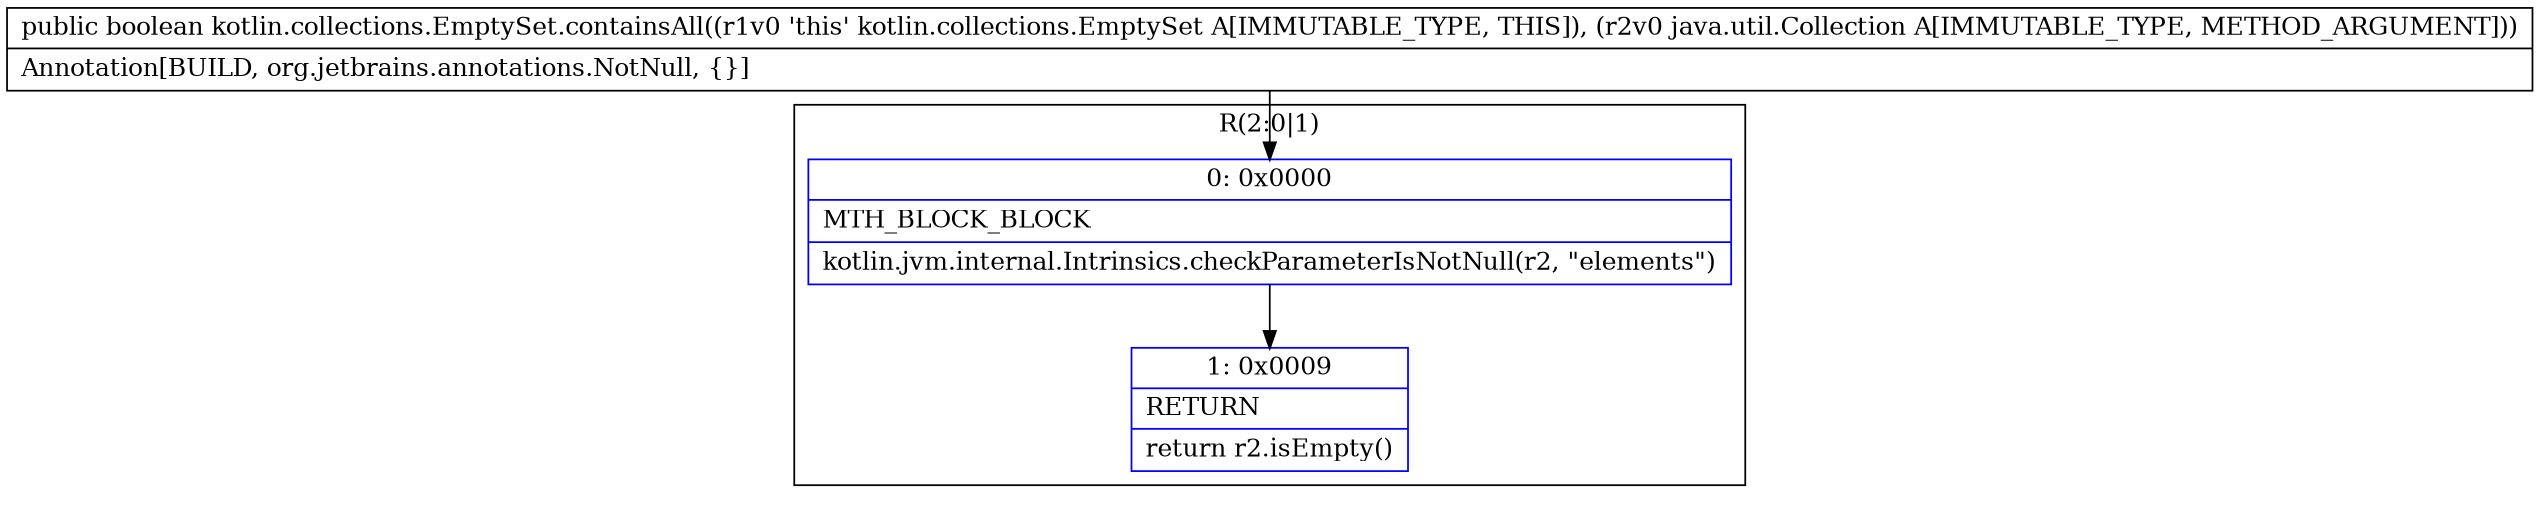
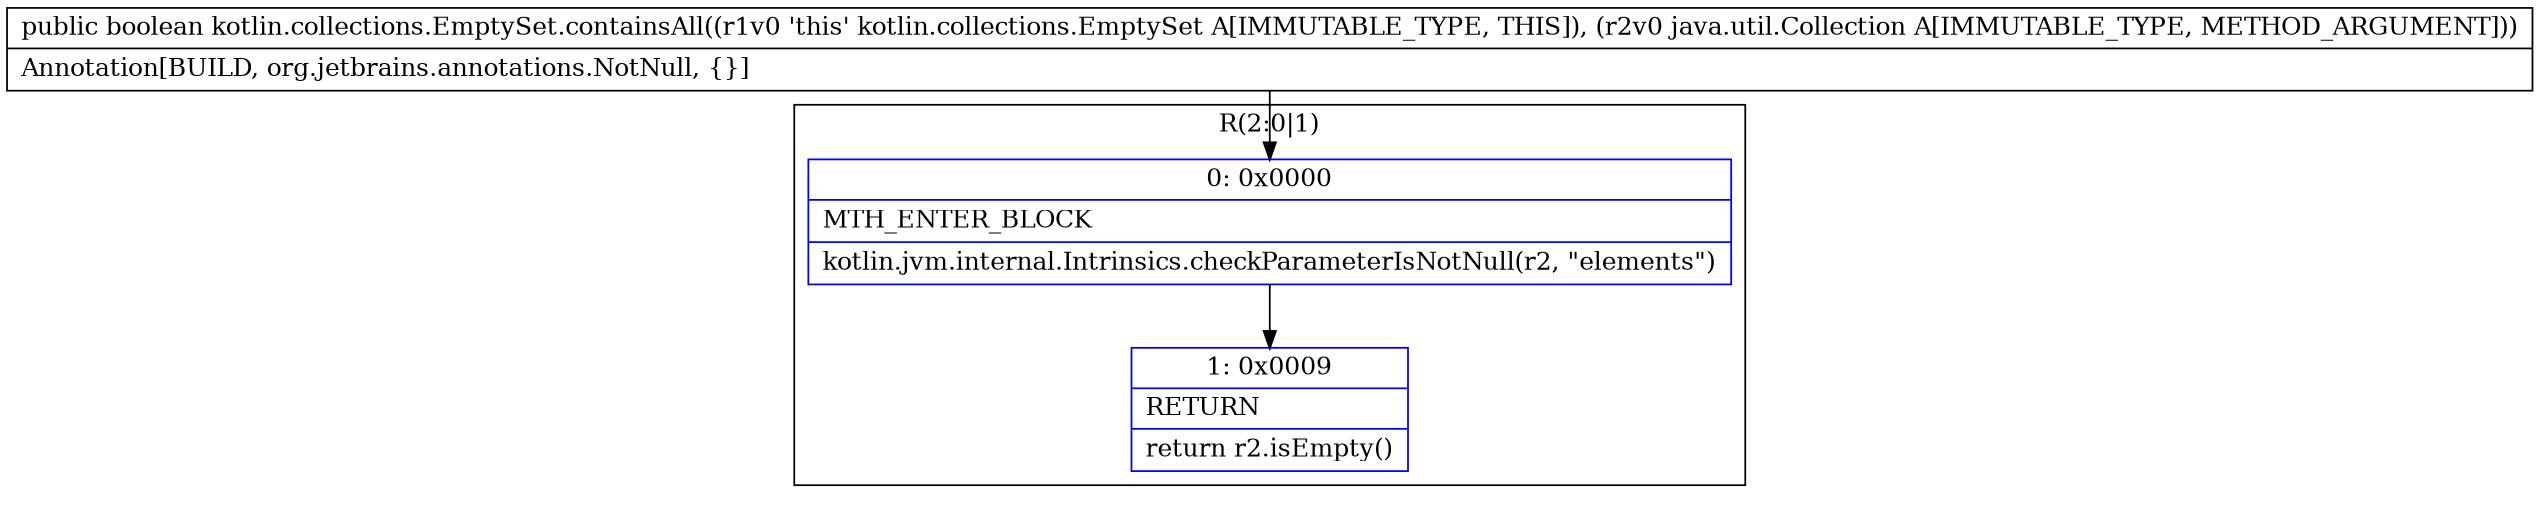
(957, 220) -> (958, 220)
